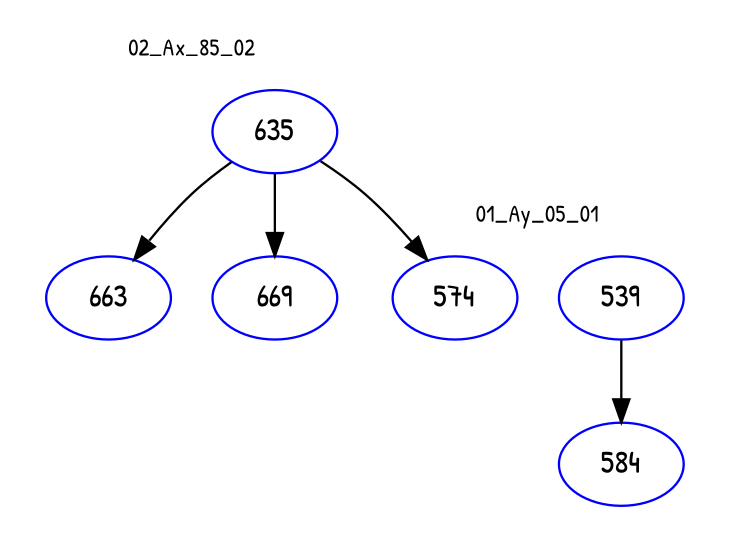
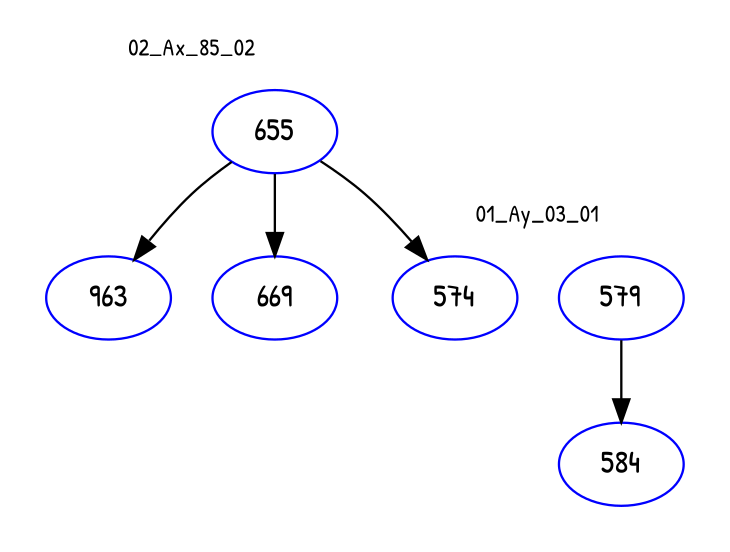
(275, 132) -> (275, 132)
(538, 216) -> (538, 216)
(109, 298) -> (109, 298)
(621, 298) -> (621, 298)
